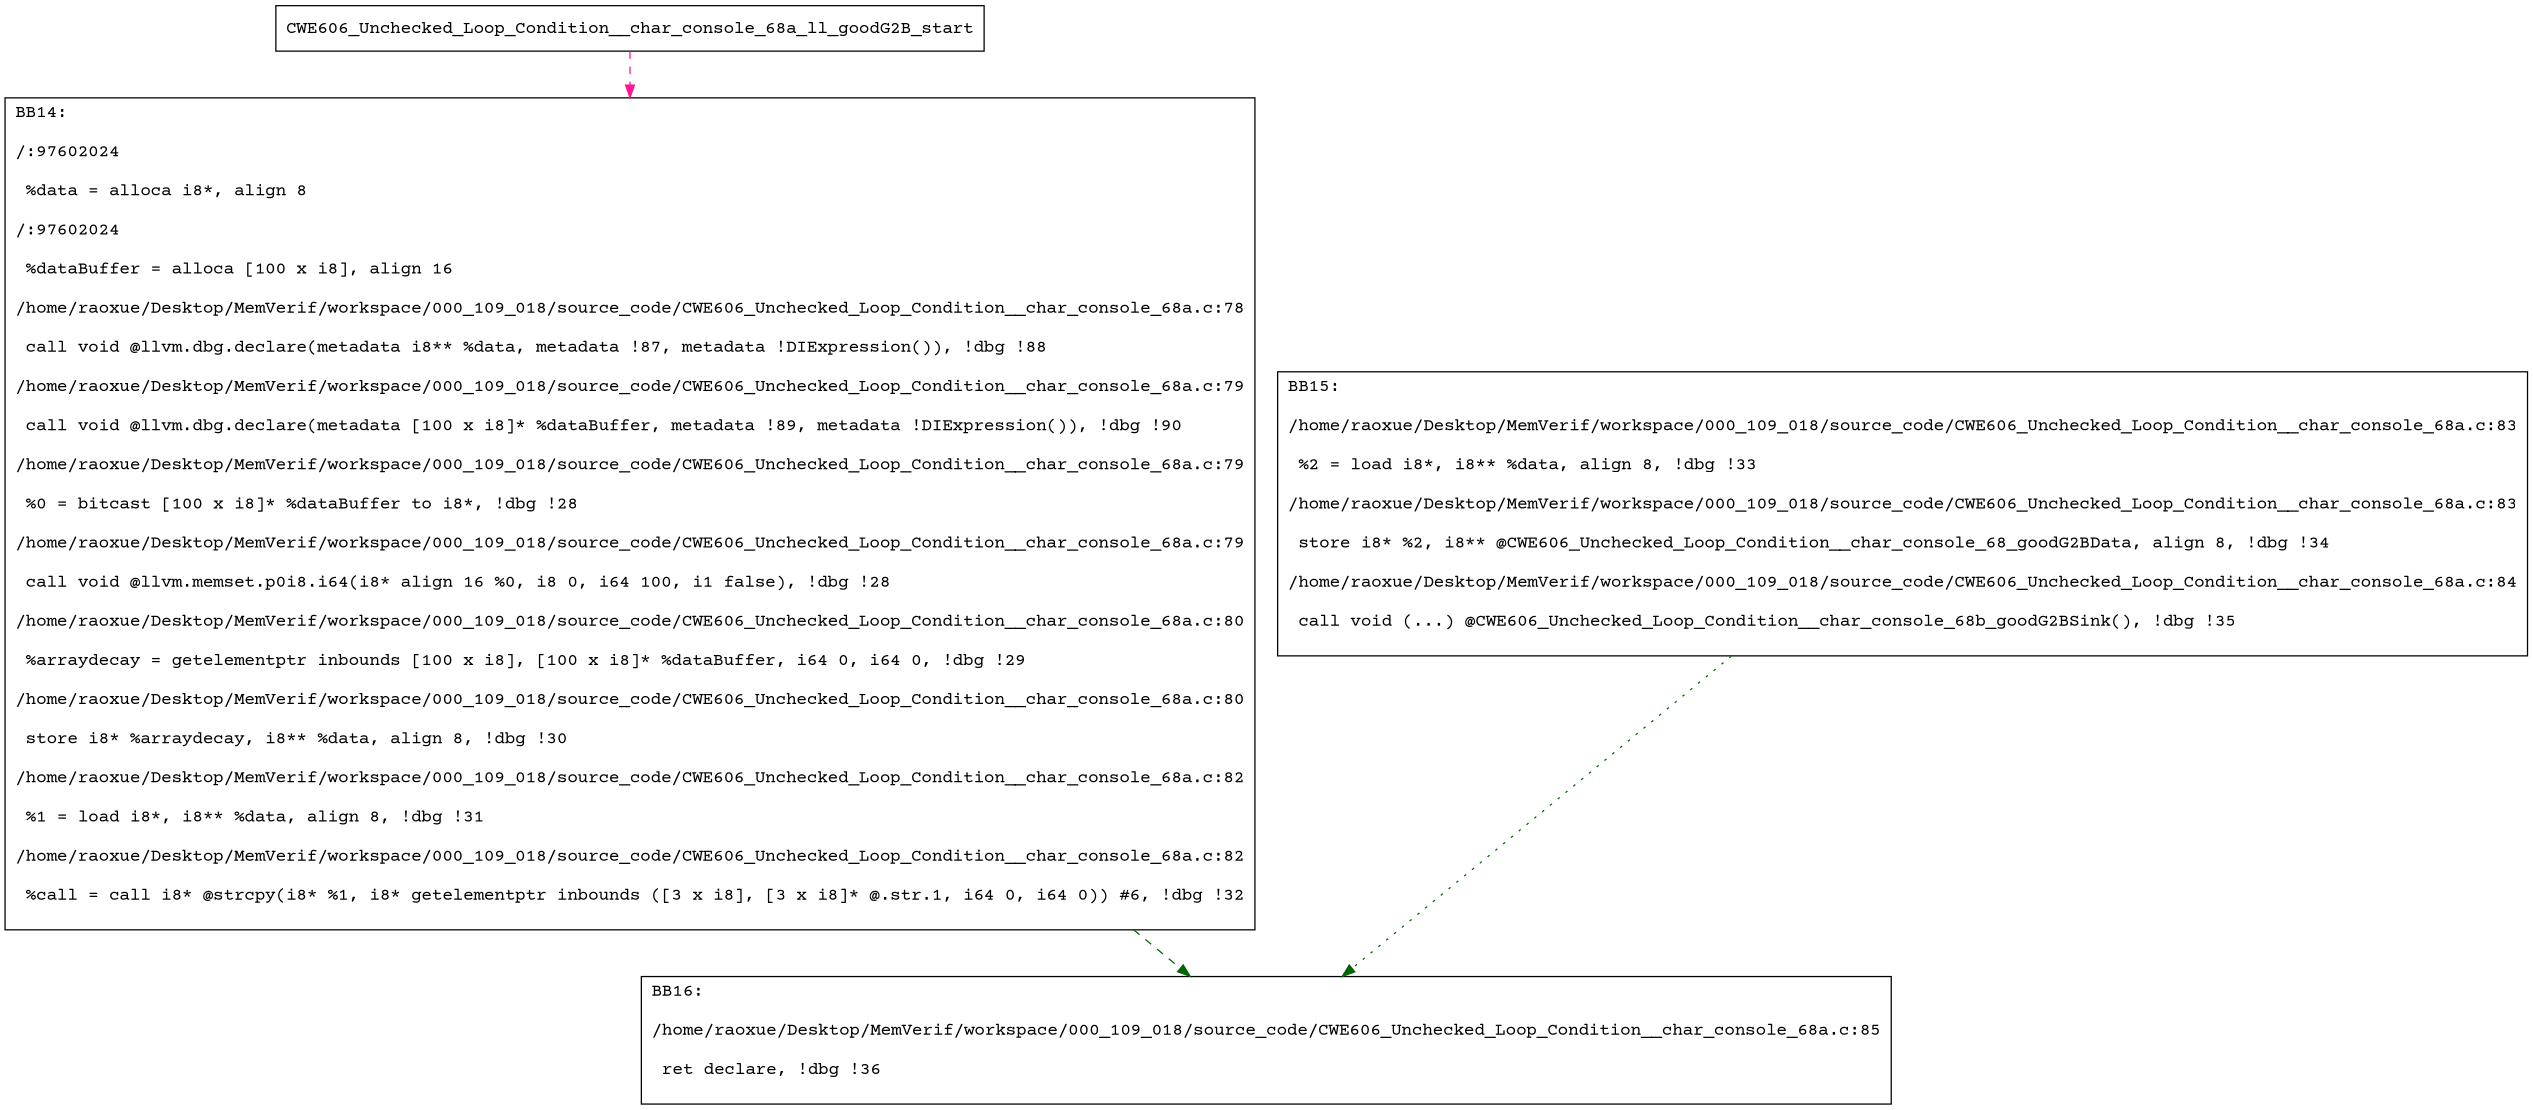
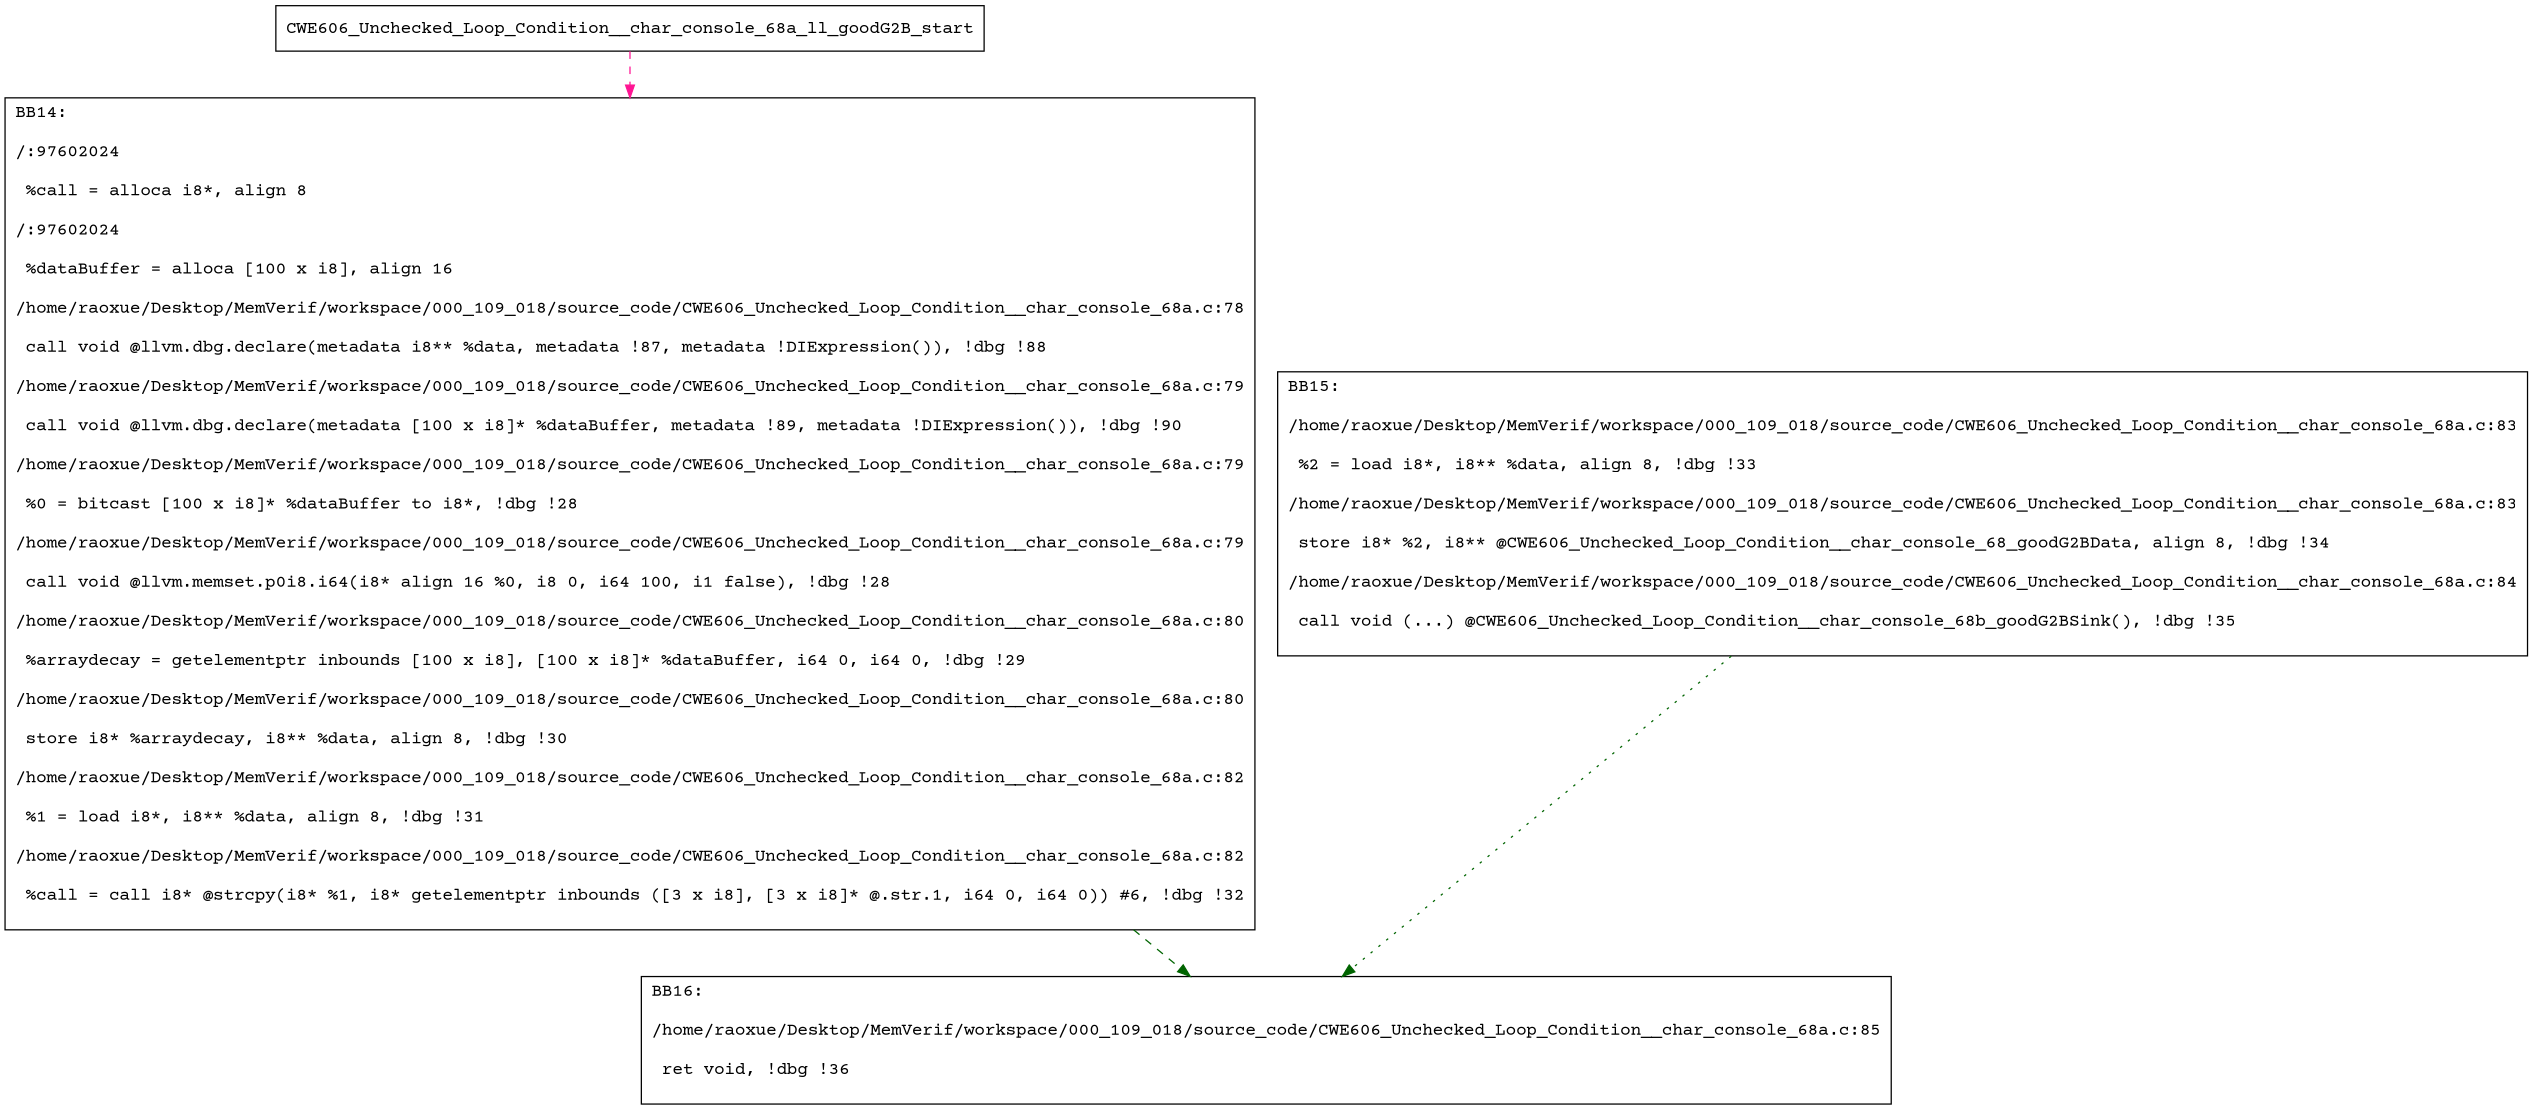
(162, 190) -> (162, 190)
(766, 1069) -> (751, 1069)
